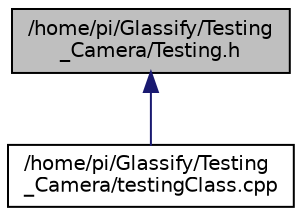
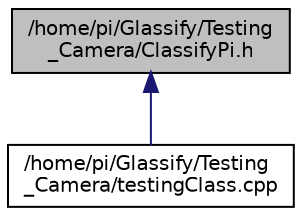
(151, 41) -> (151, 41)
